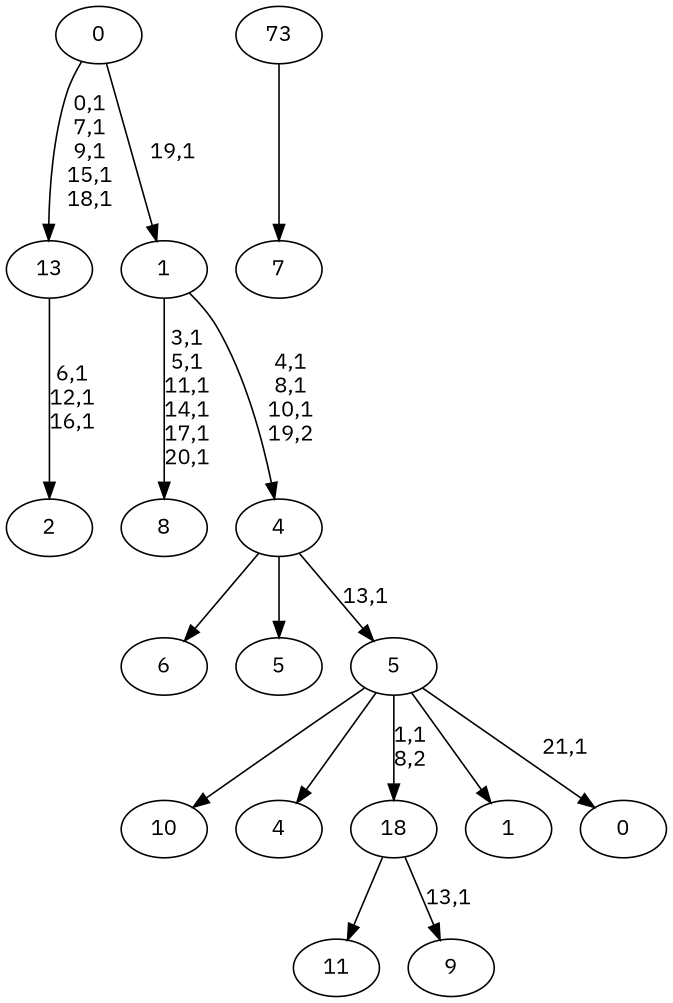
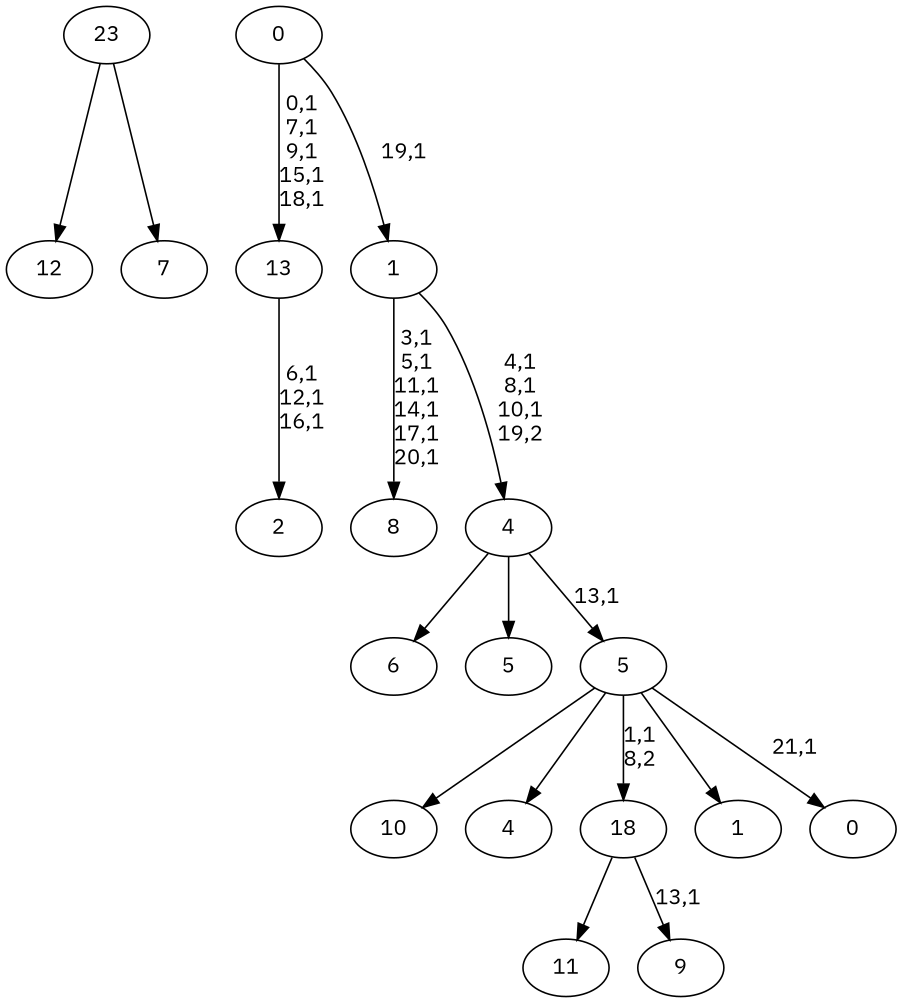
(279, 35) -> (107, 35)
none -> (49, 269)
